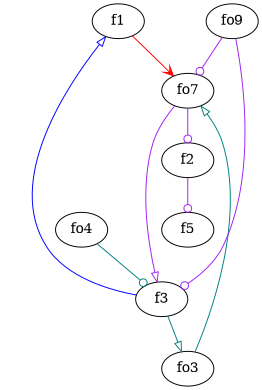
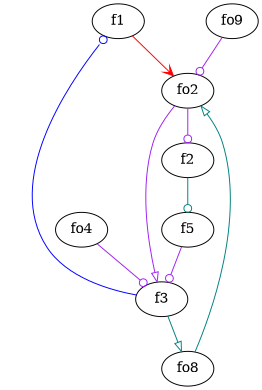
(188, 91) -> (188, 91)
(243, 169) -> (176, 261)
(33, 191) -> (33, 191)
(188, 191) -> (188, 191)
(119, 262) -> (119, 262)
(188, 369) -> (188, 369)
